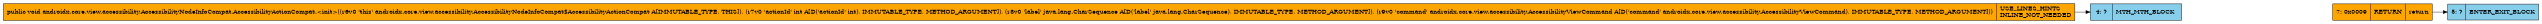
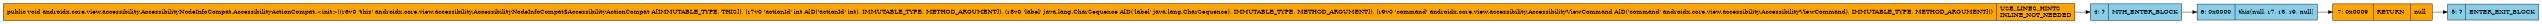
(2145, 12) -> (2145, 12)
none -> (2257, 12)
(2419, 12) -> (2420, 12)
